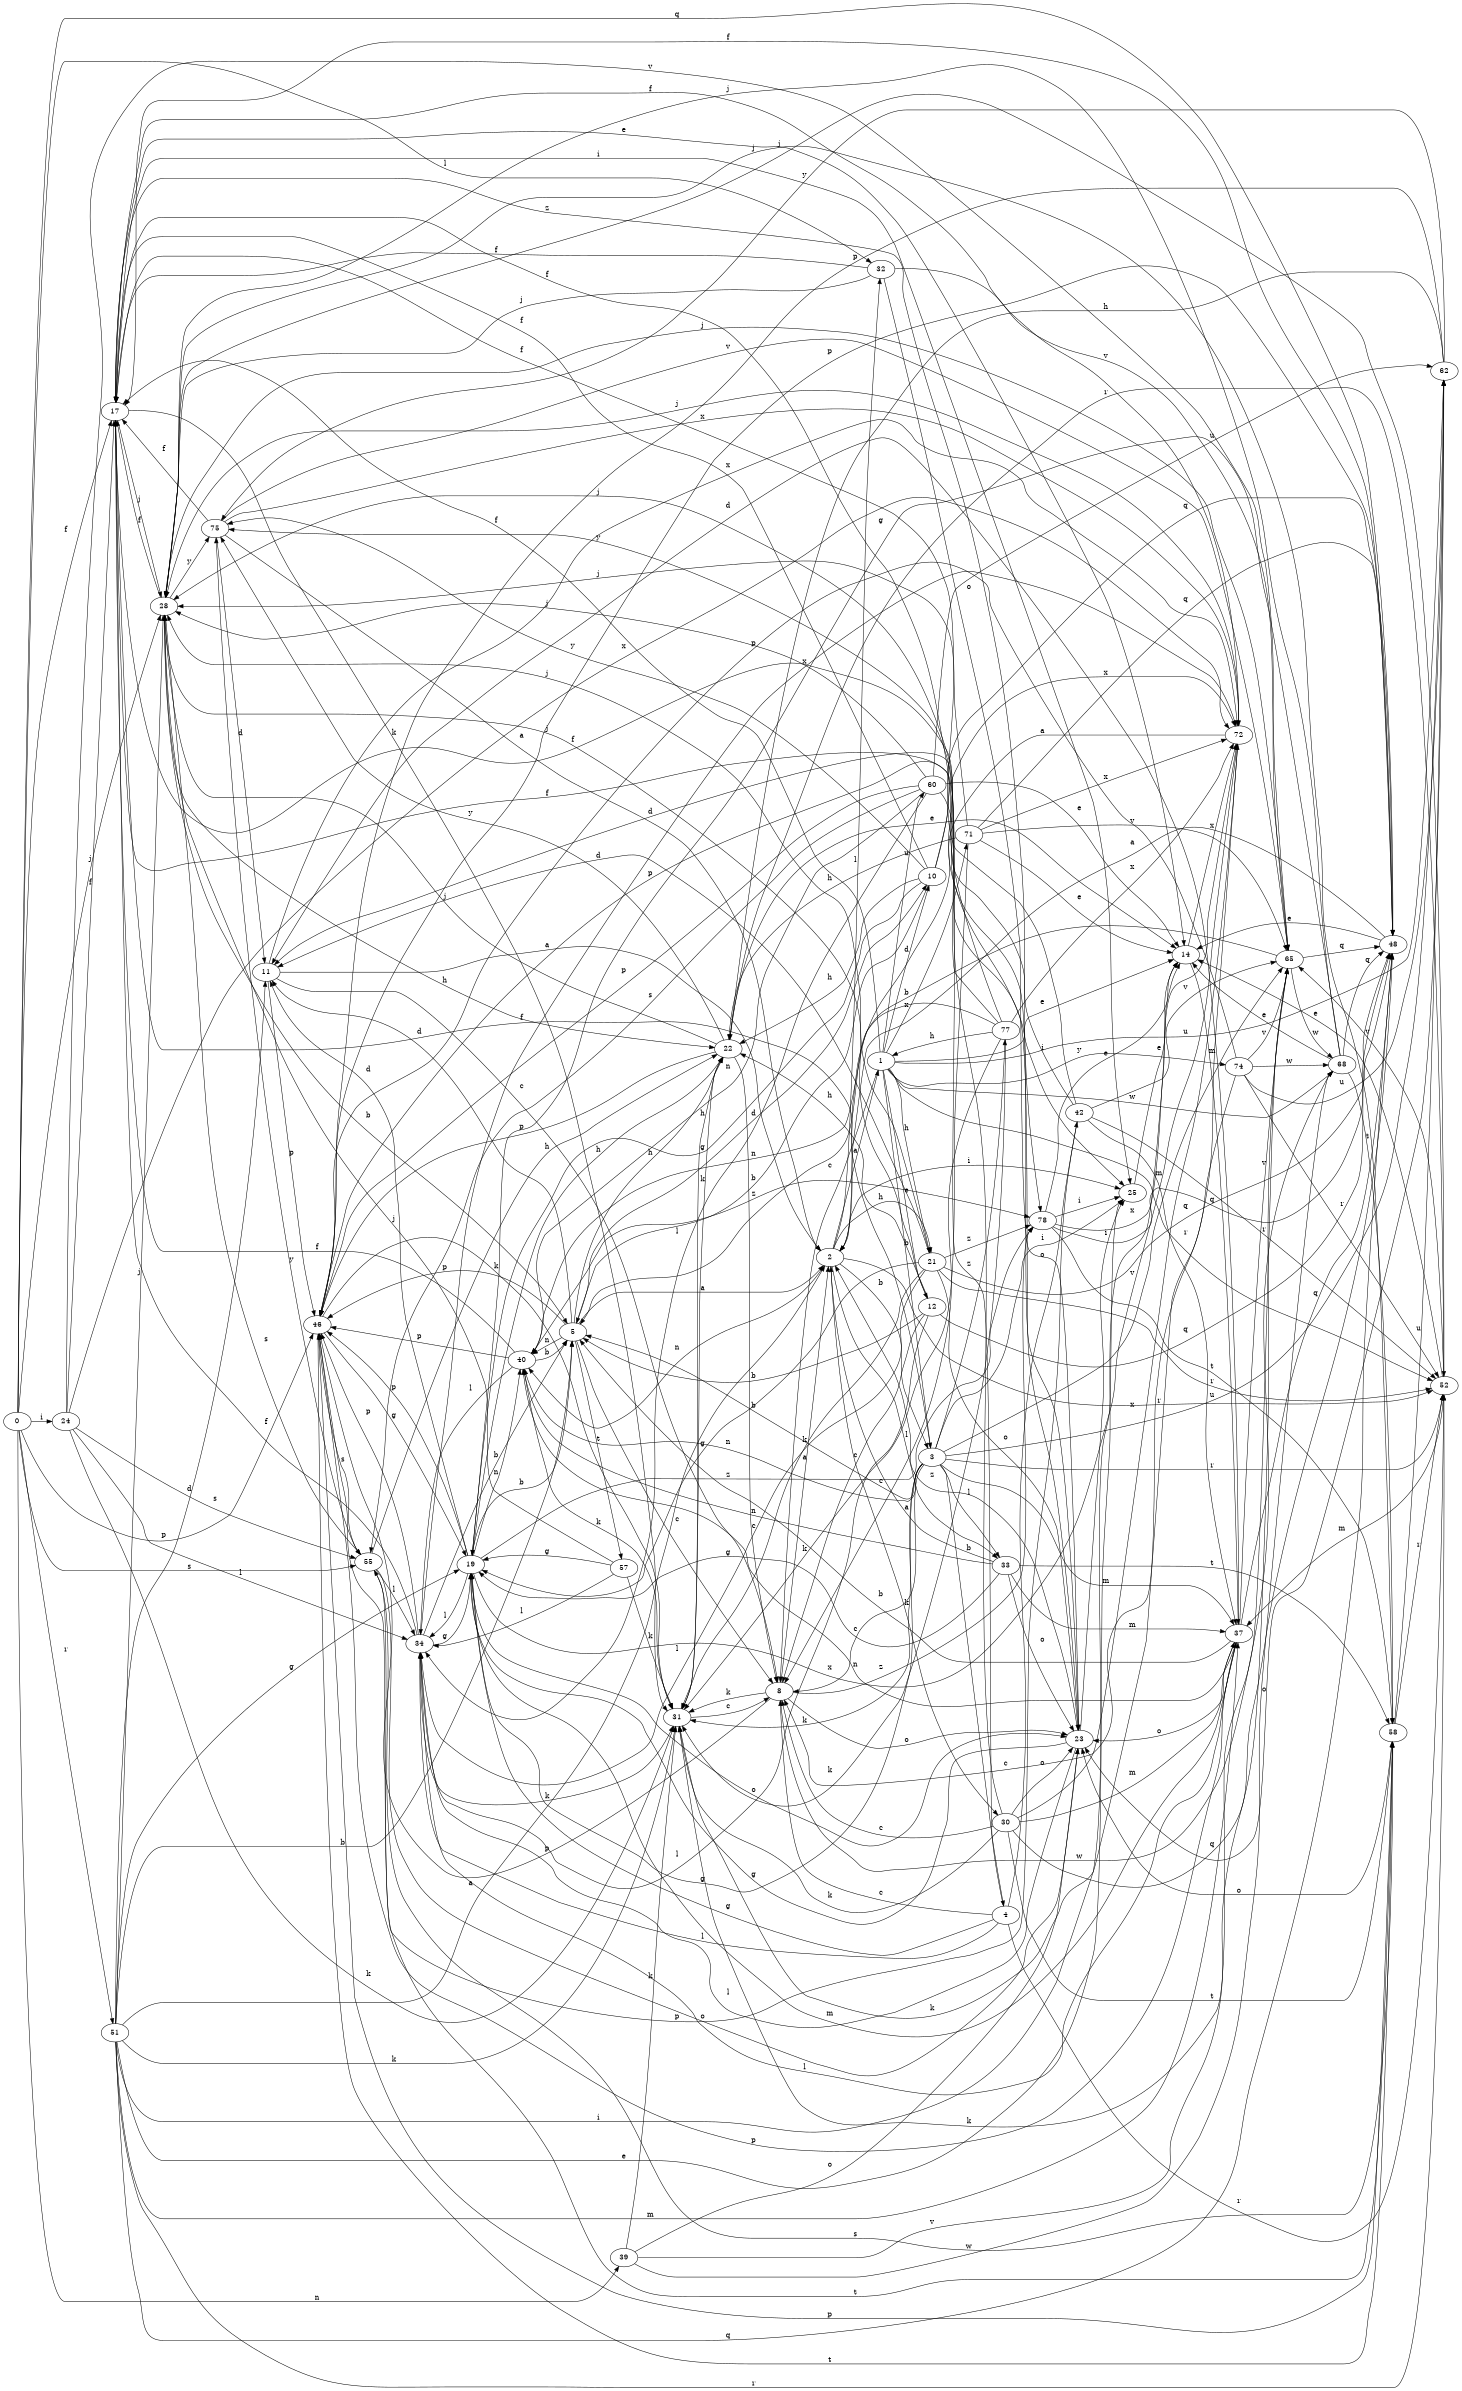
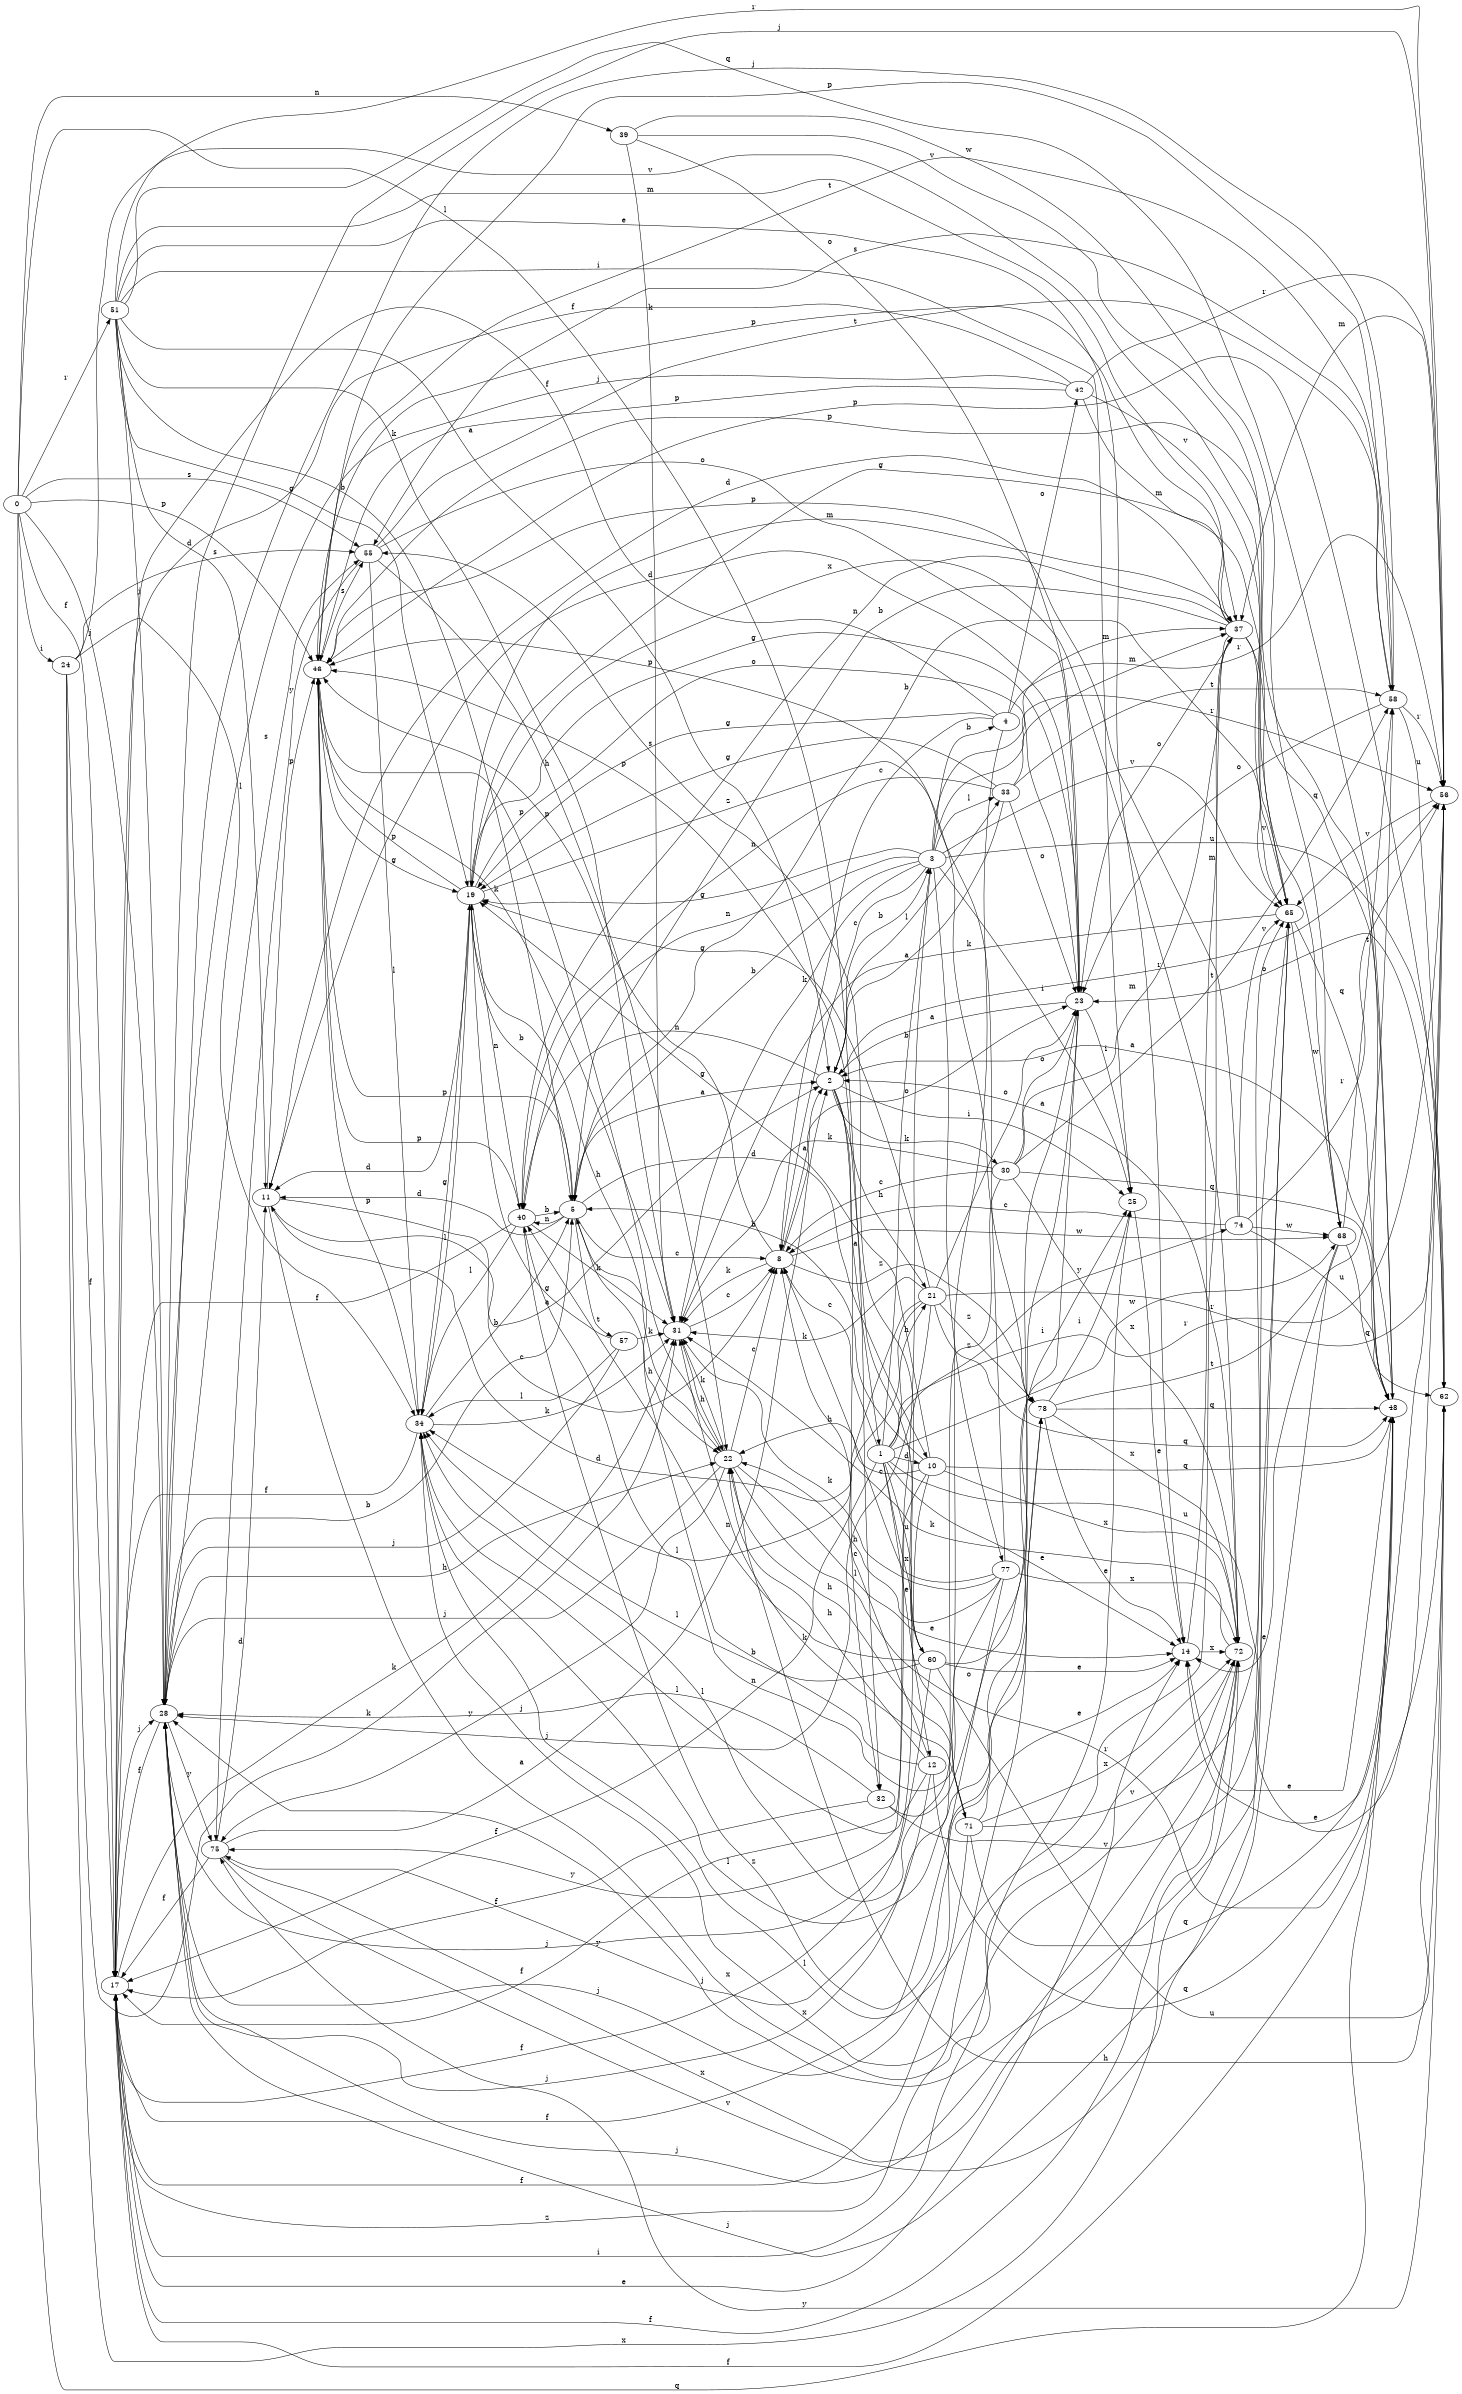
(944, 1041) -> (877, 1578)
(1444, 1386) -> (1444, 795)
(932, 1475) -> (932, 1017)
